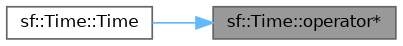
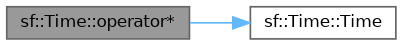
(174, 23) -> (211, 23)
